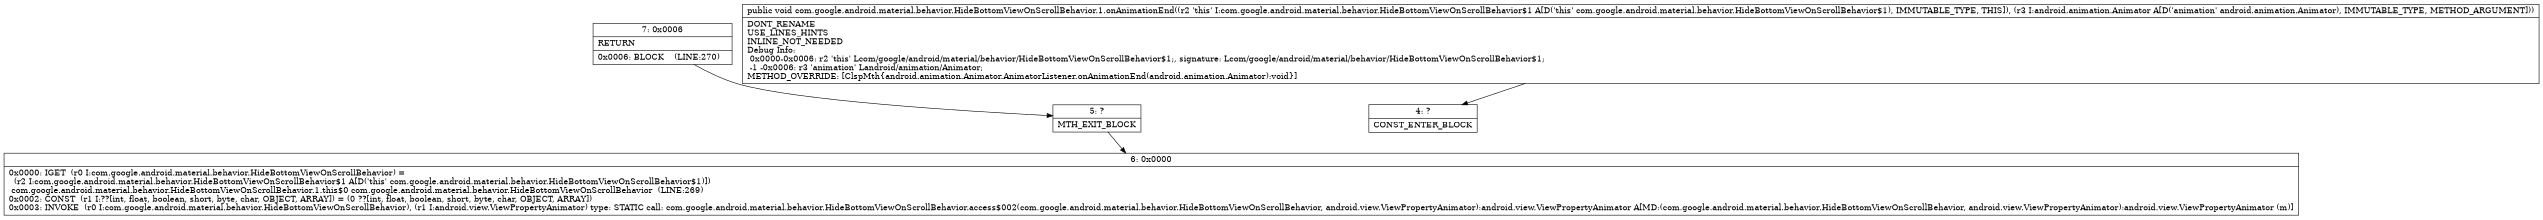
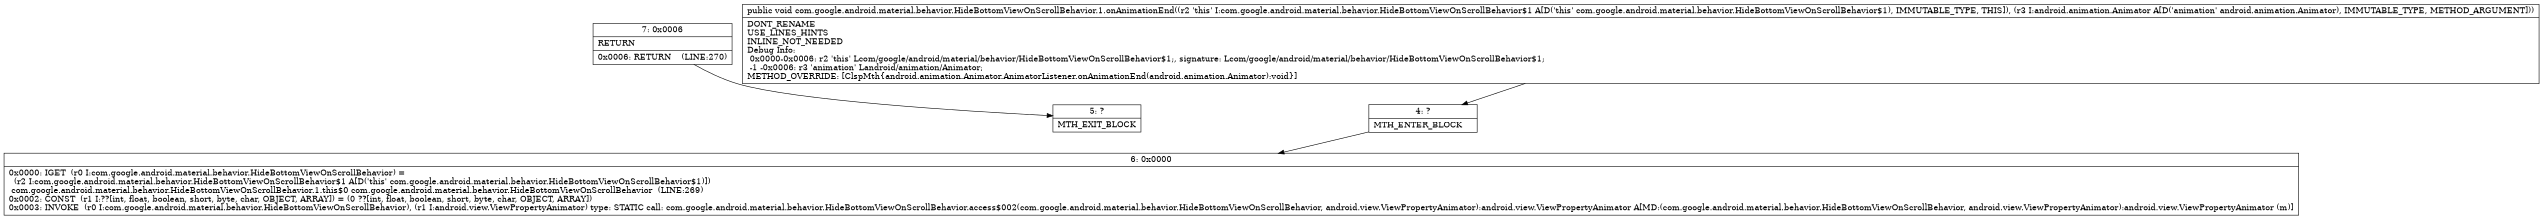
(659, 57) -> (663, 57)
(1423, 125) -> (1418, 125)
(1115, 140) -> (1326, 142)
